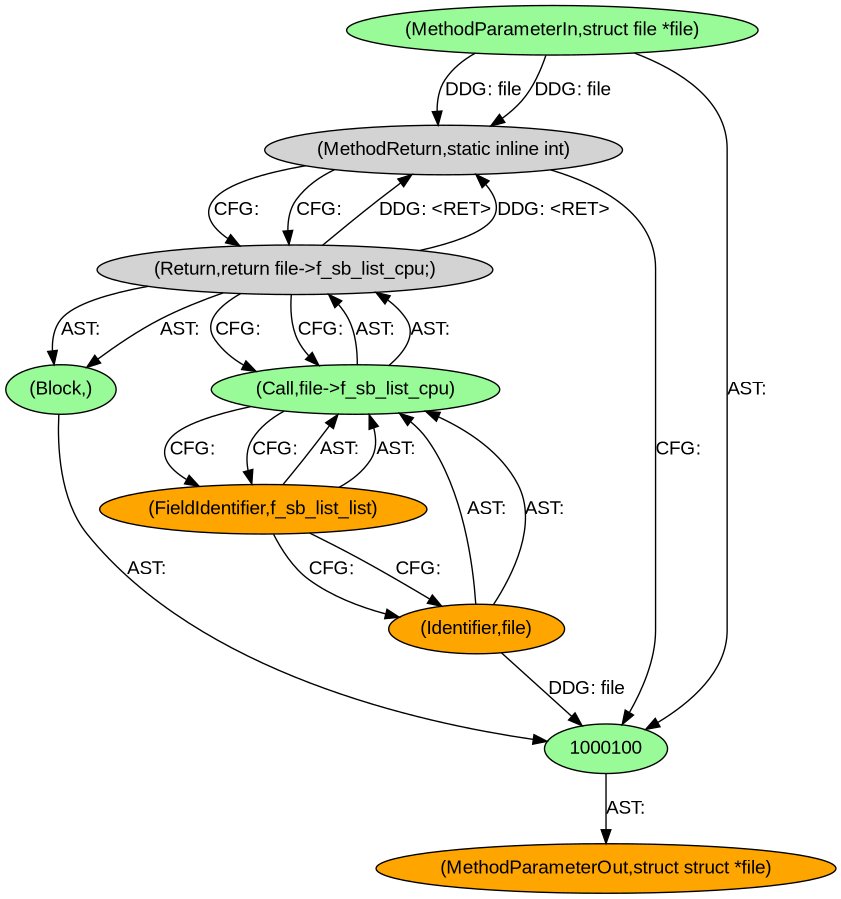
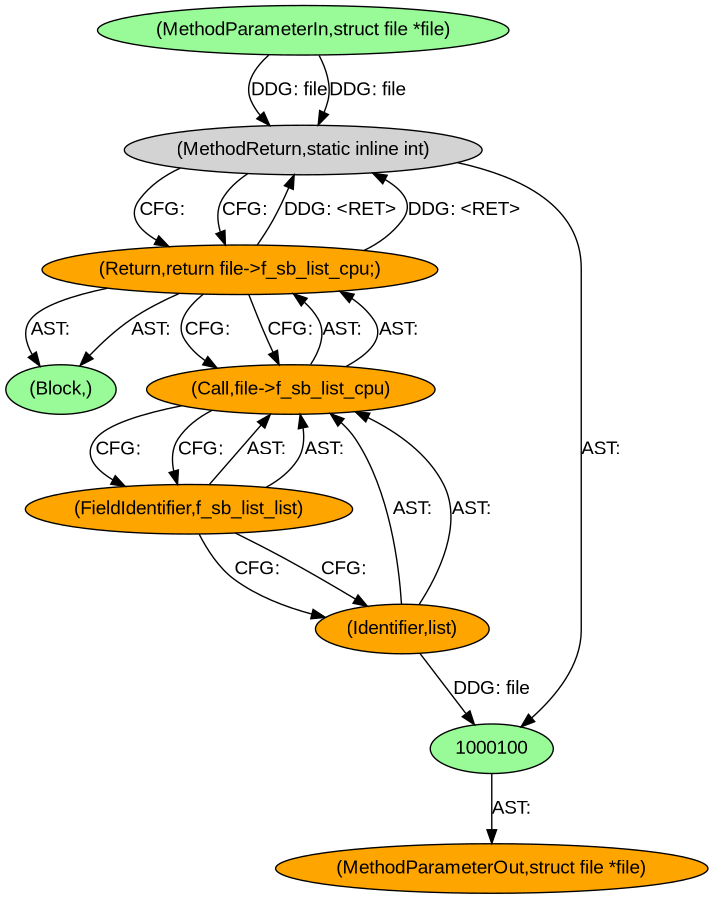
(295, 270) -> (240, 270)
(727, 379) -> none
(356, 390) -> (291, 390)
(681, 449) -> (604, 449)
(477, 629) -> (402, 629)
(235, 649) -> none
(606, 869) -> (492, 869)
